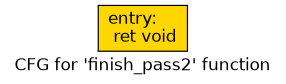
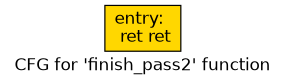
(143, 37) -> (143, 37)
